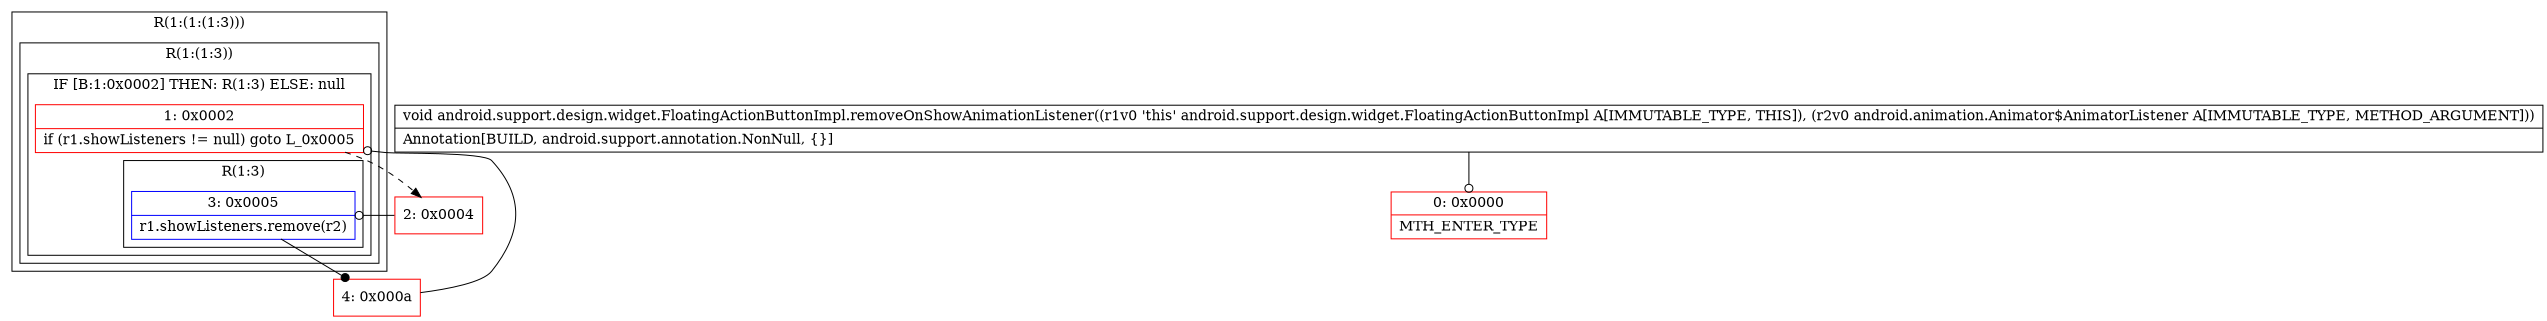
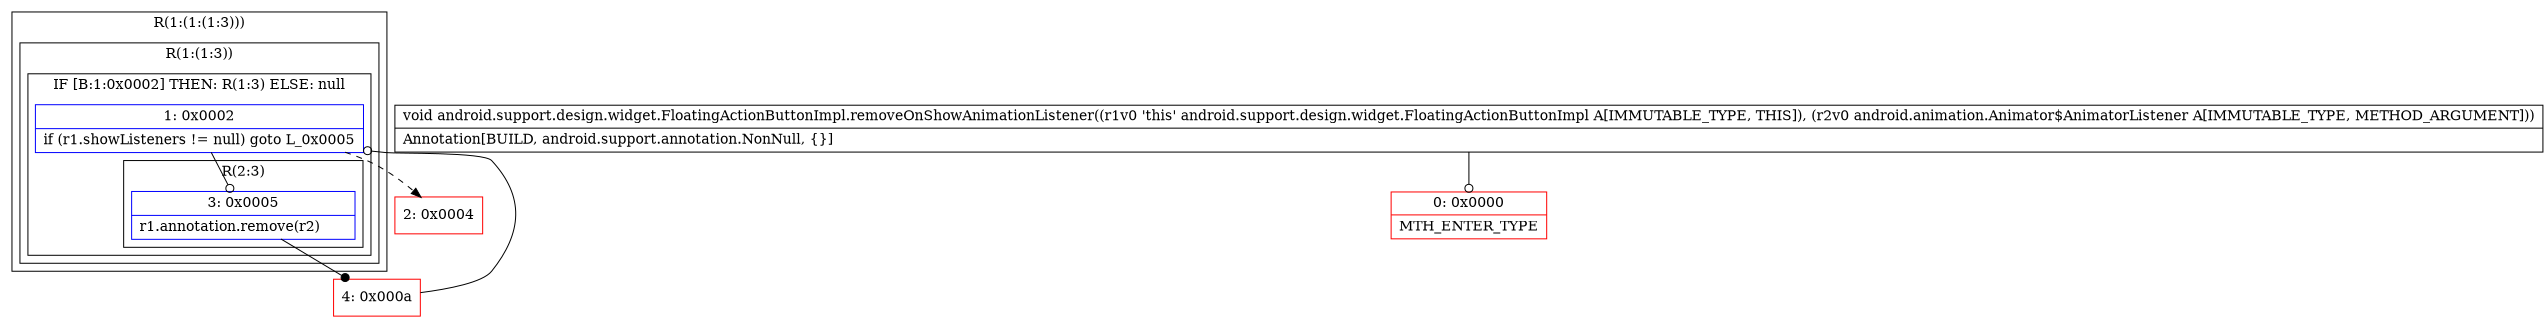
(199, 129) -> (199, 129)
(243, 172) -> (243, 172)
(379, 215) -> (220, 169)
(243, 227) -> (230, 227)
